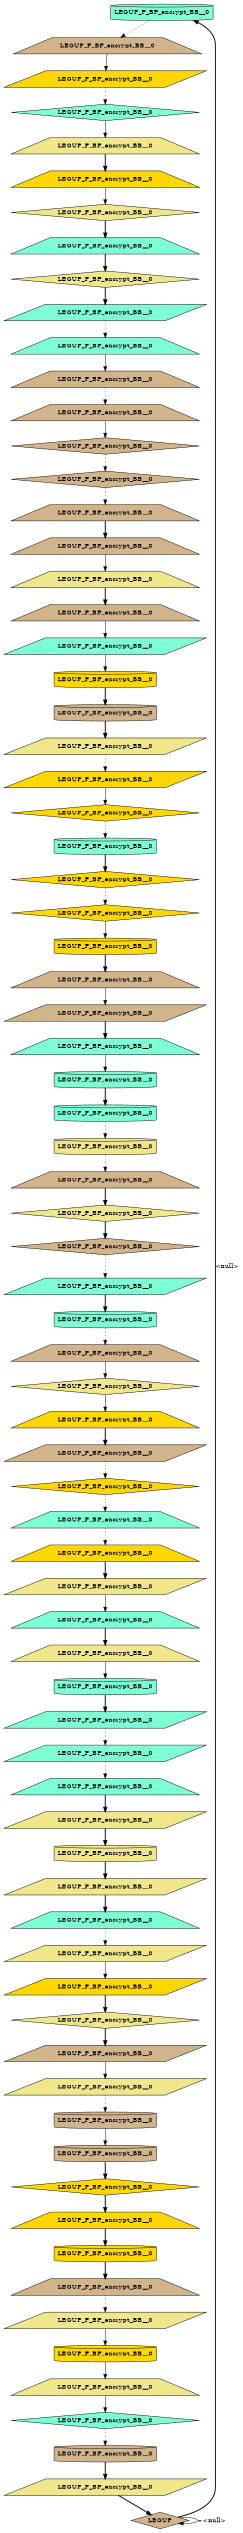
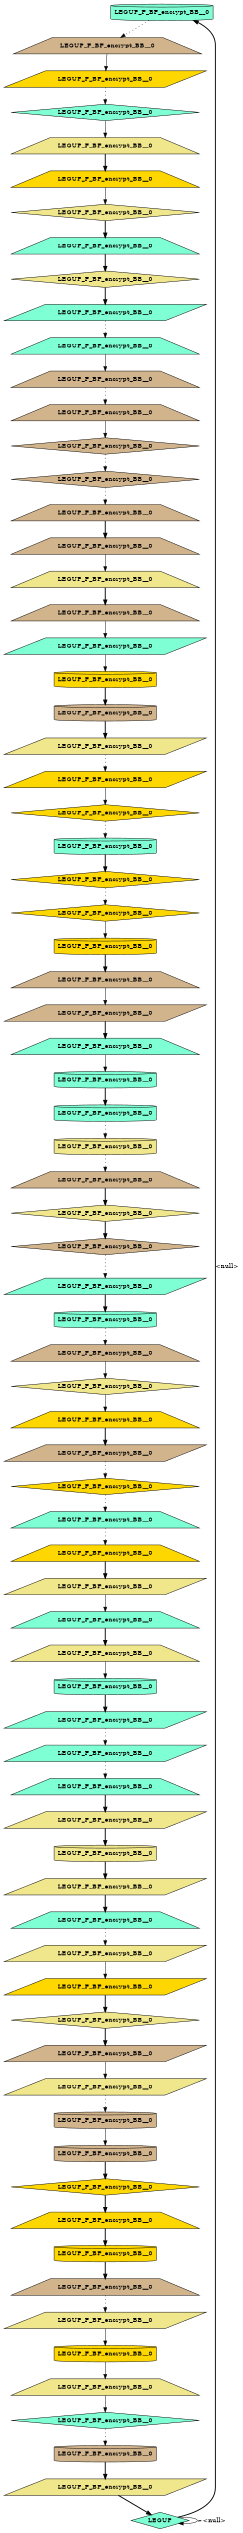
(160, 2521) -> (160, 2521)
